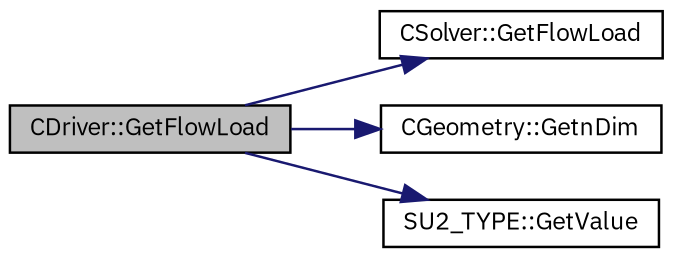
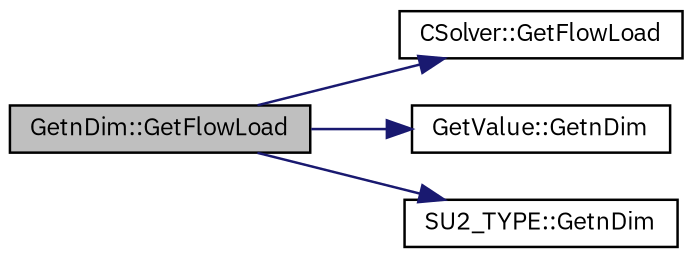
(150, 129) -> (160, 129)
(521, 129) -> (541, 129)
(521, 223) -> (541, 223)
